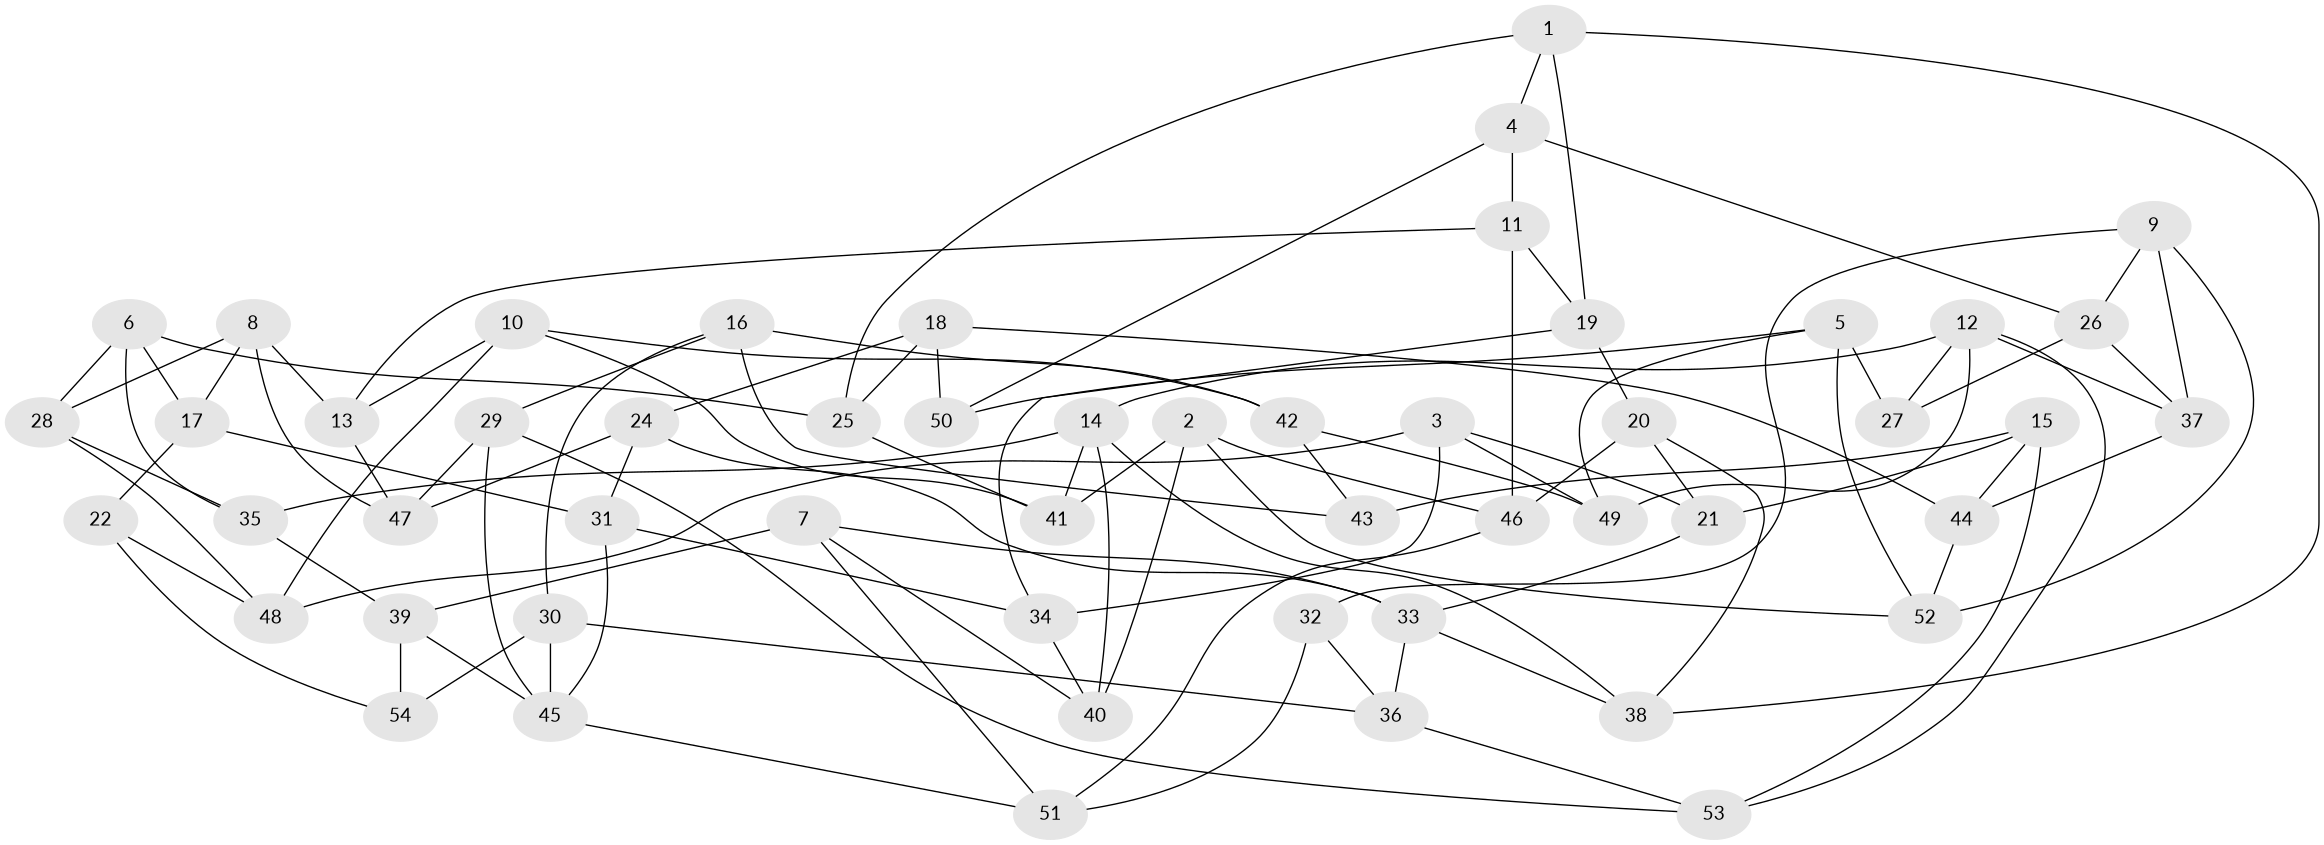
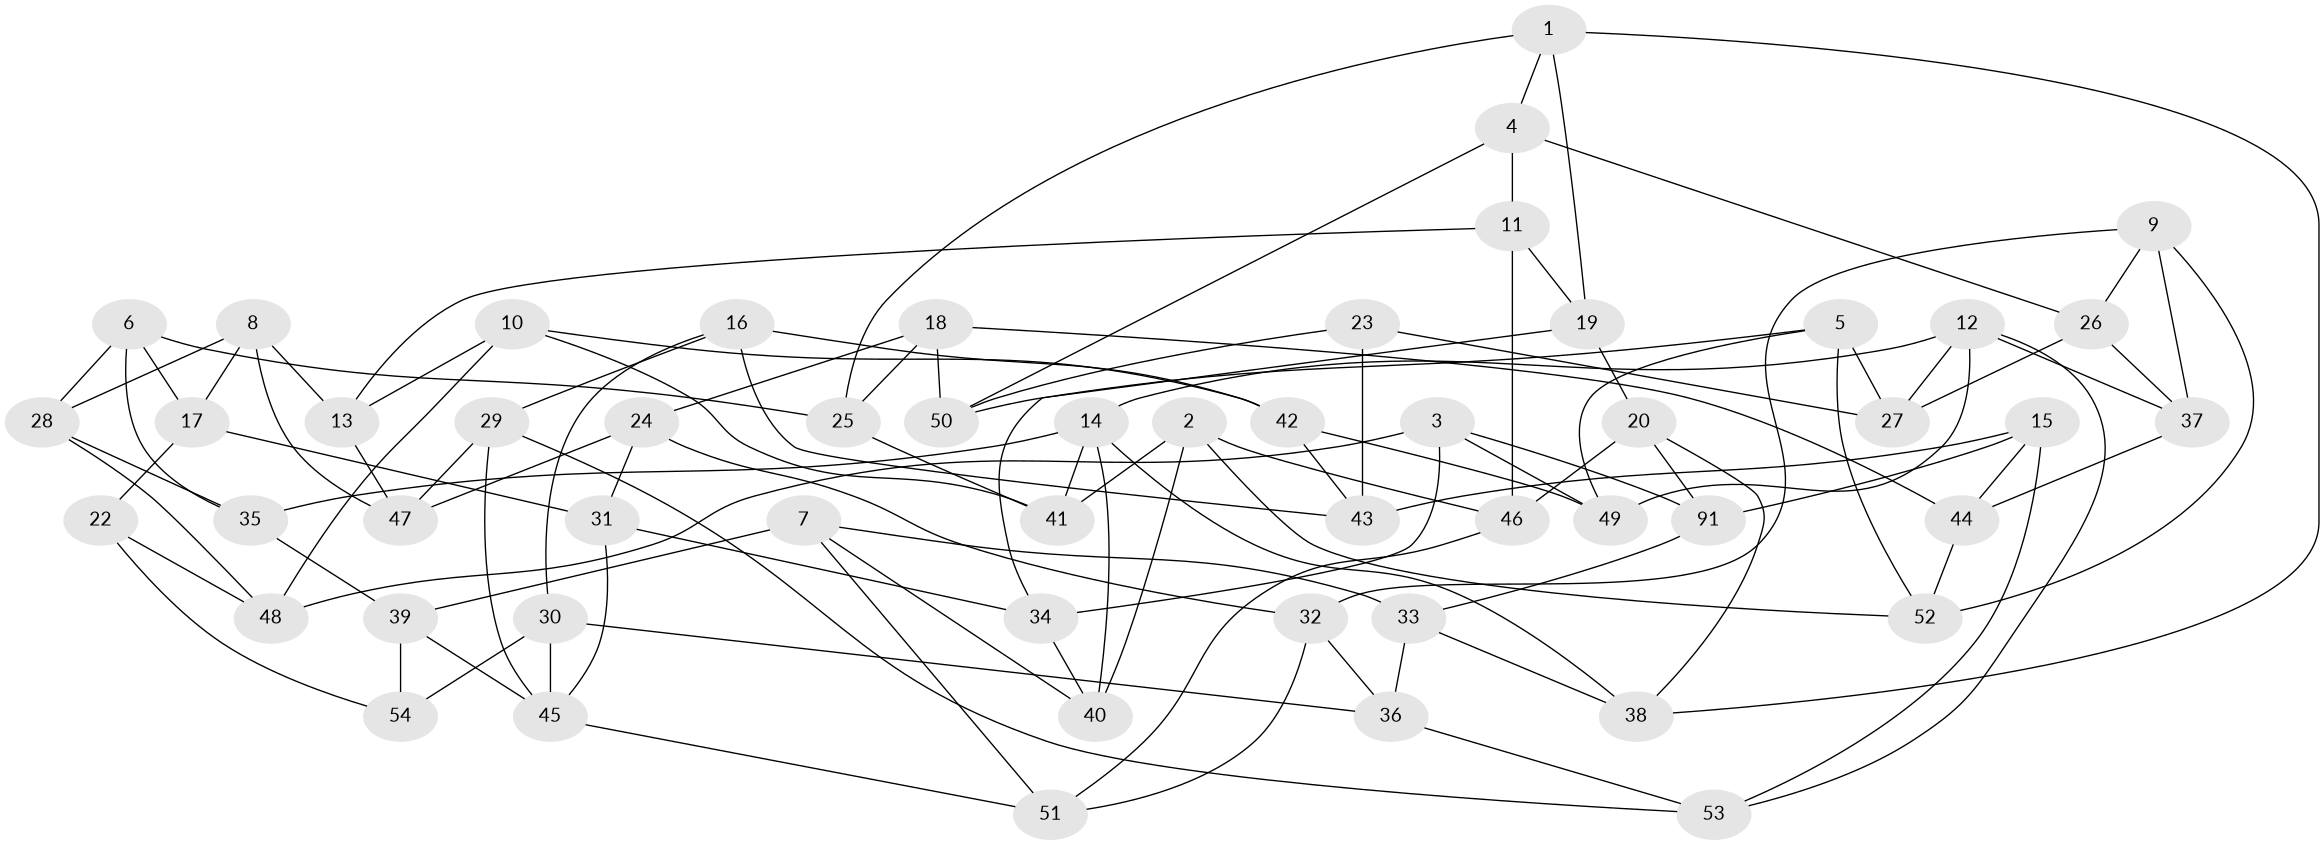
none -> (1362, 324)
(1709, 520) -> (1709, 520)
(983, 533) -> (922, 528)
